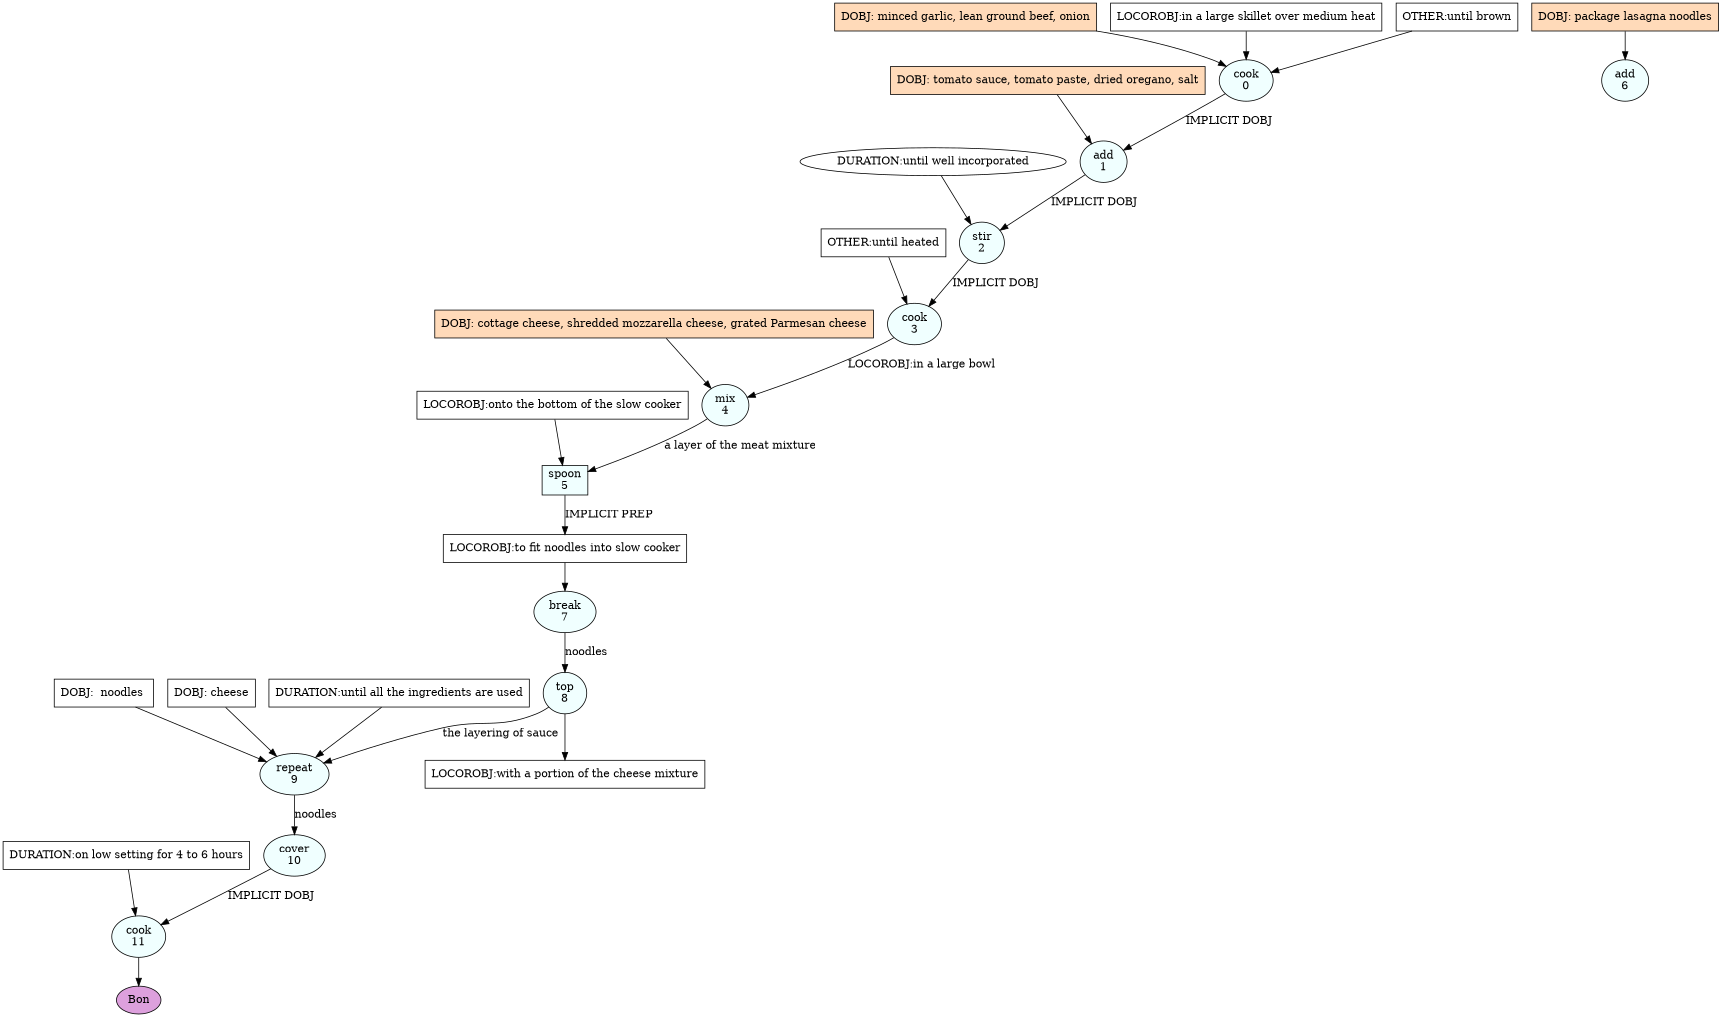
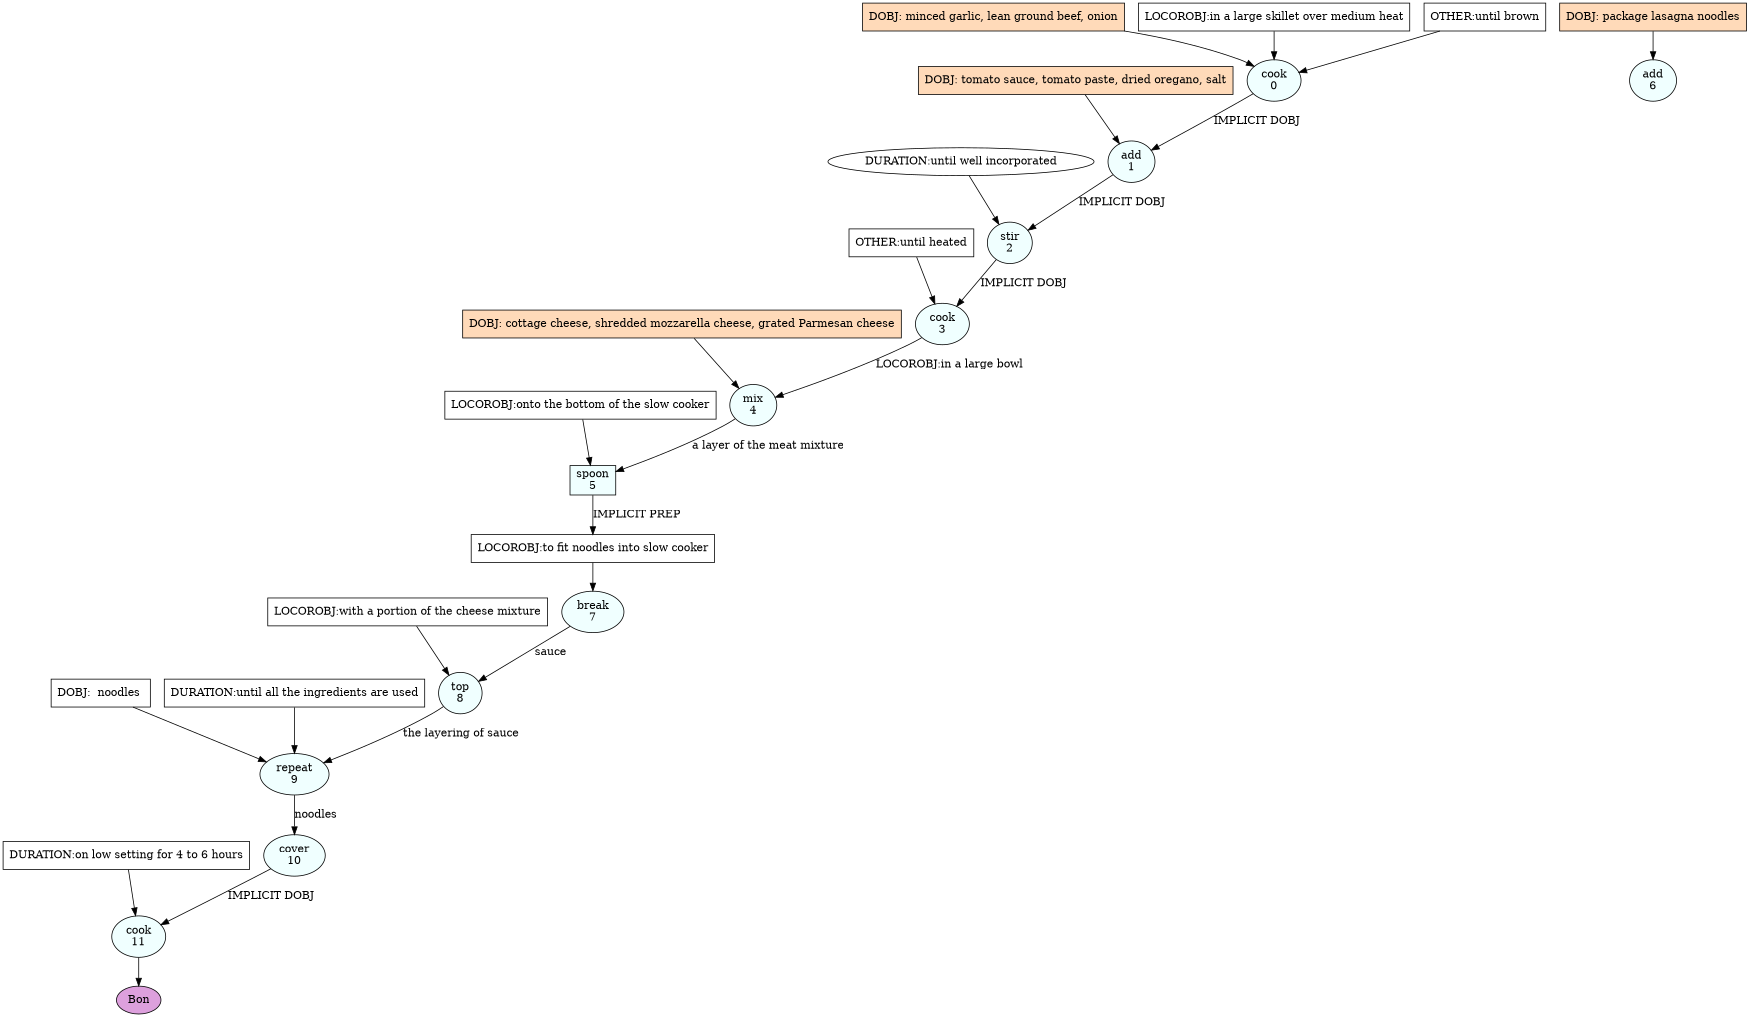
(586, 653) -> (551, 653)
(212, 693) -> none
(565, 733) -> (431, 647)
